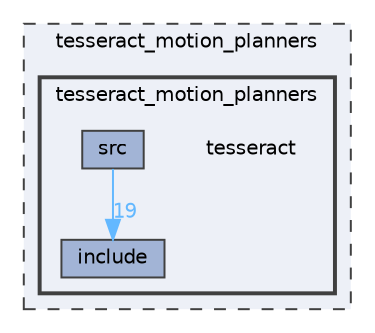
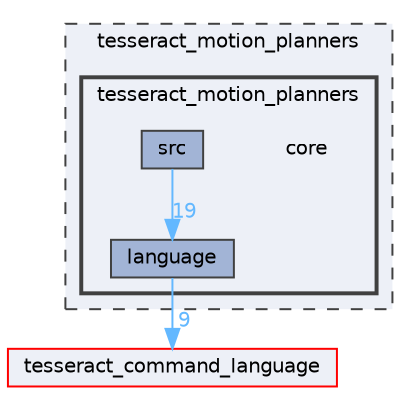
(252, 150) -> (307, 150)
(113, 259) -> (172, 259)
none -> (172, 368)
